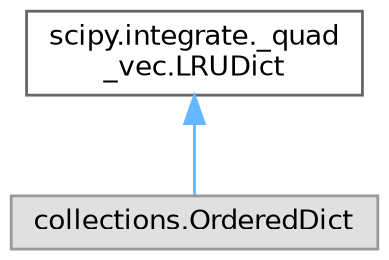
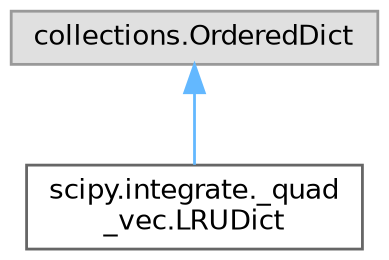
(195, 159) -> (195, 129)
